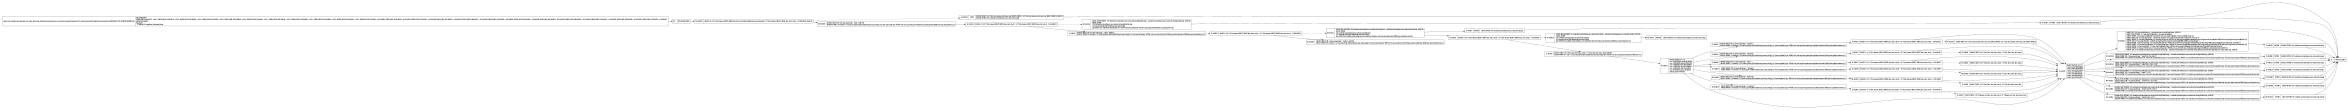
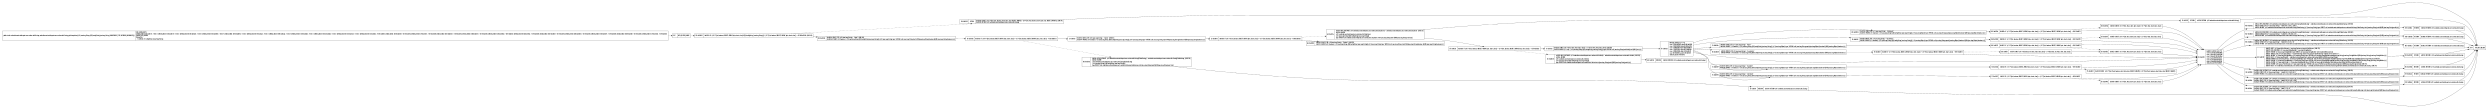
(2045, 88) -> (2085, 52)
